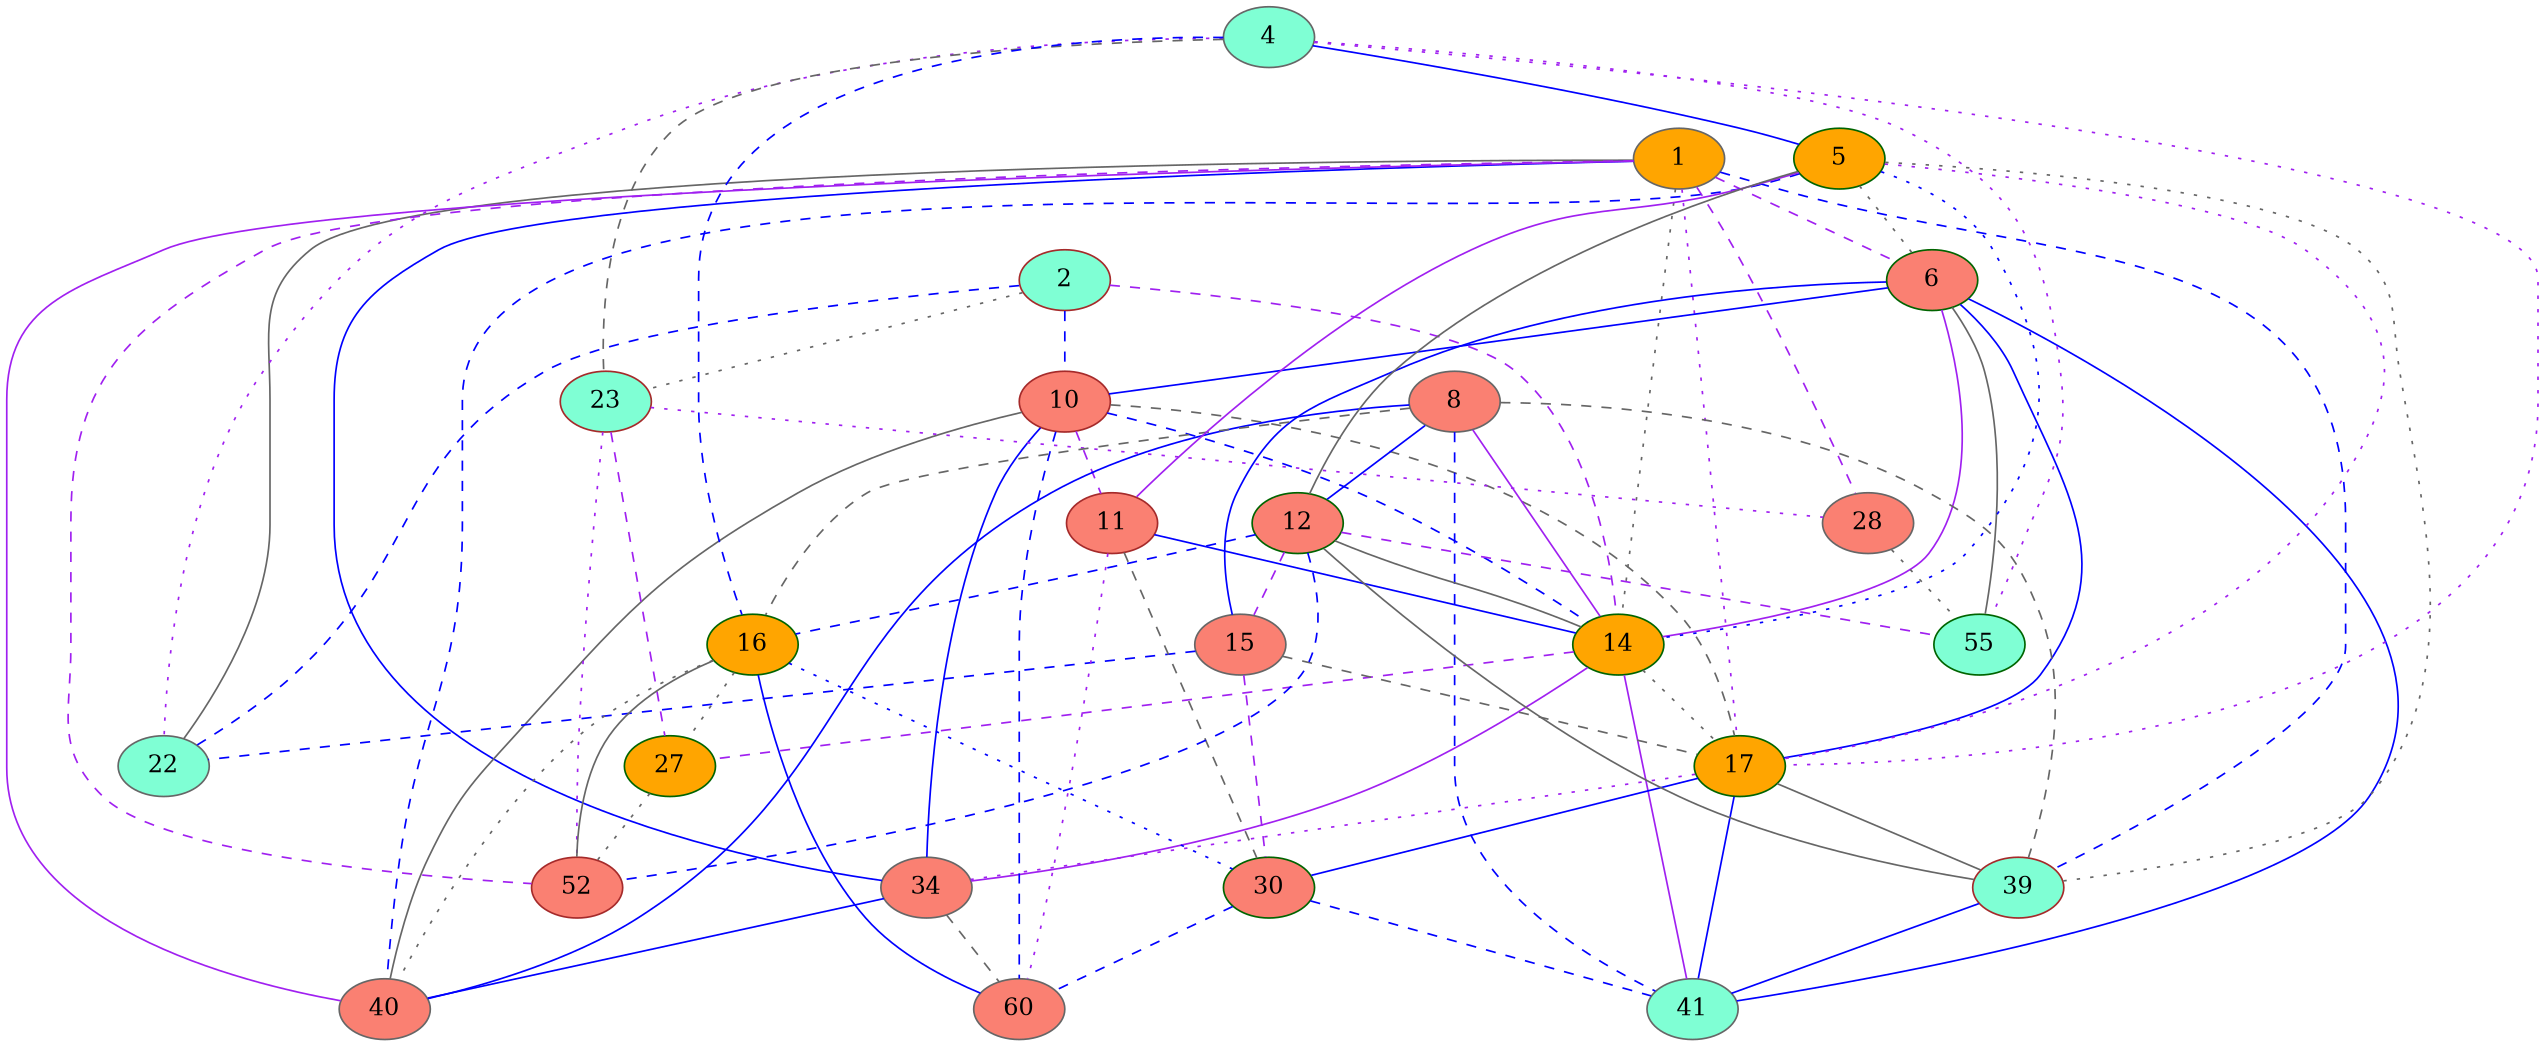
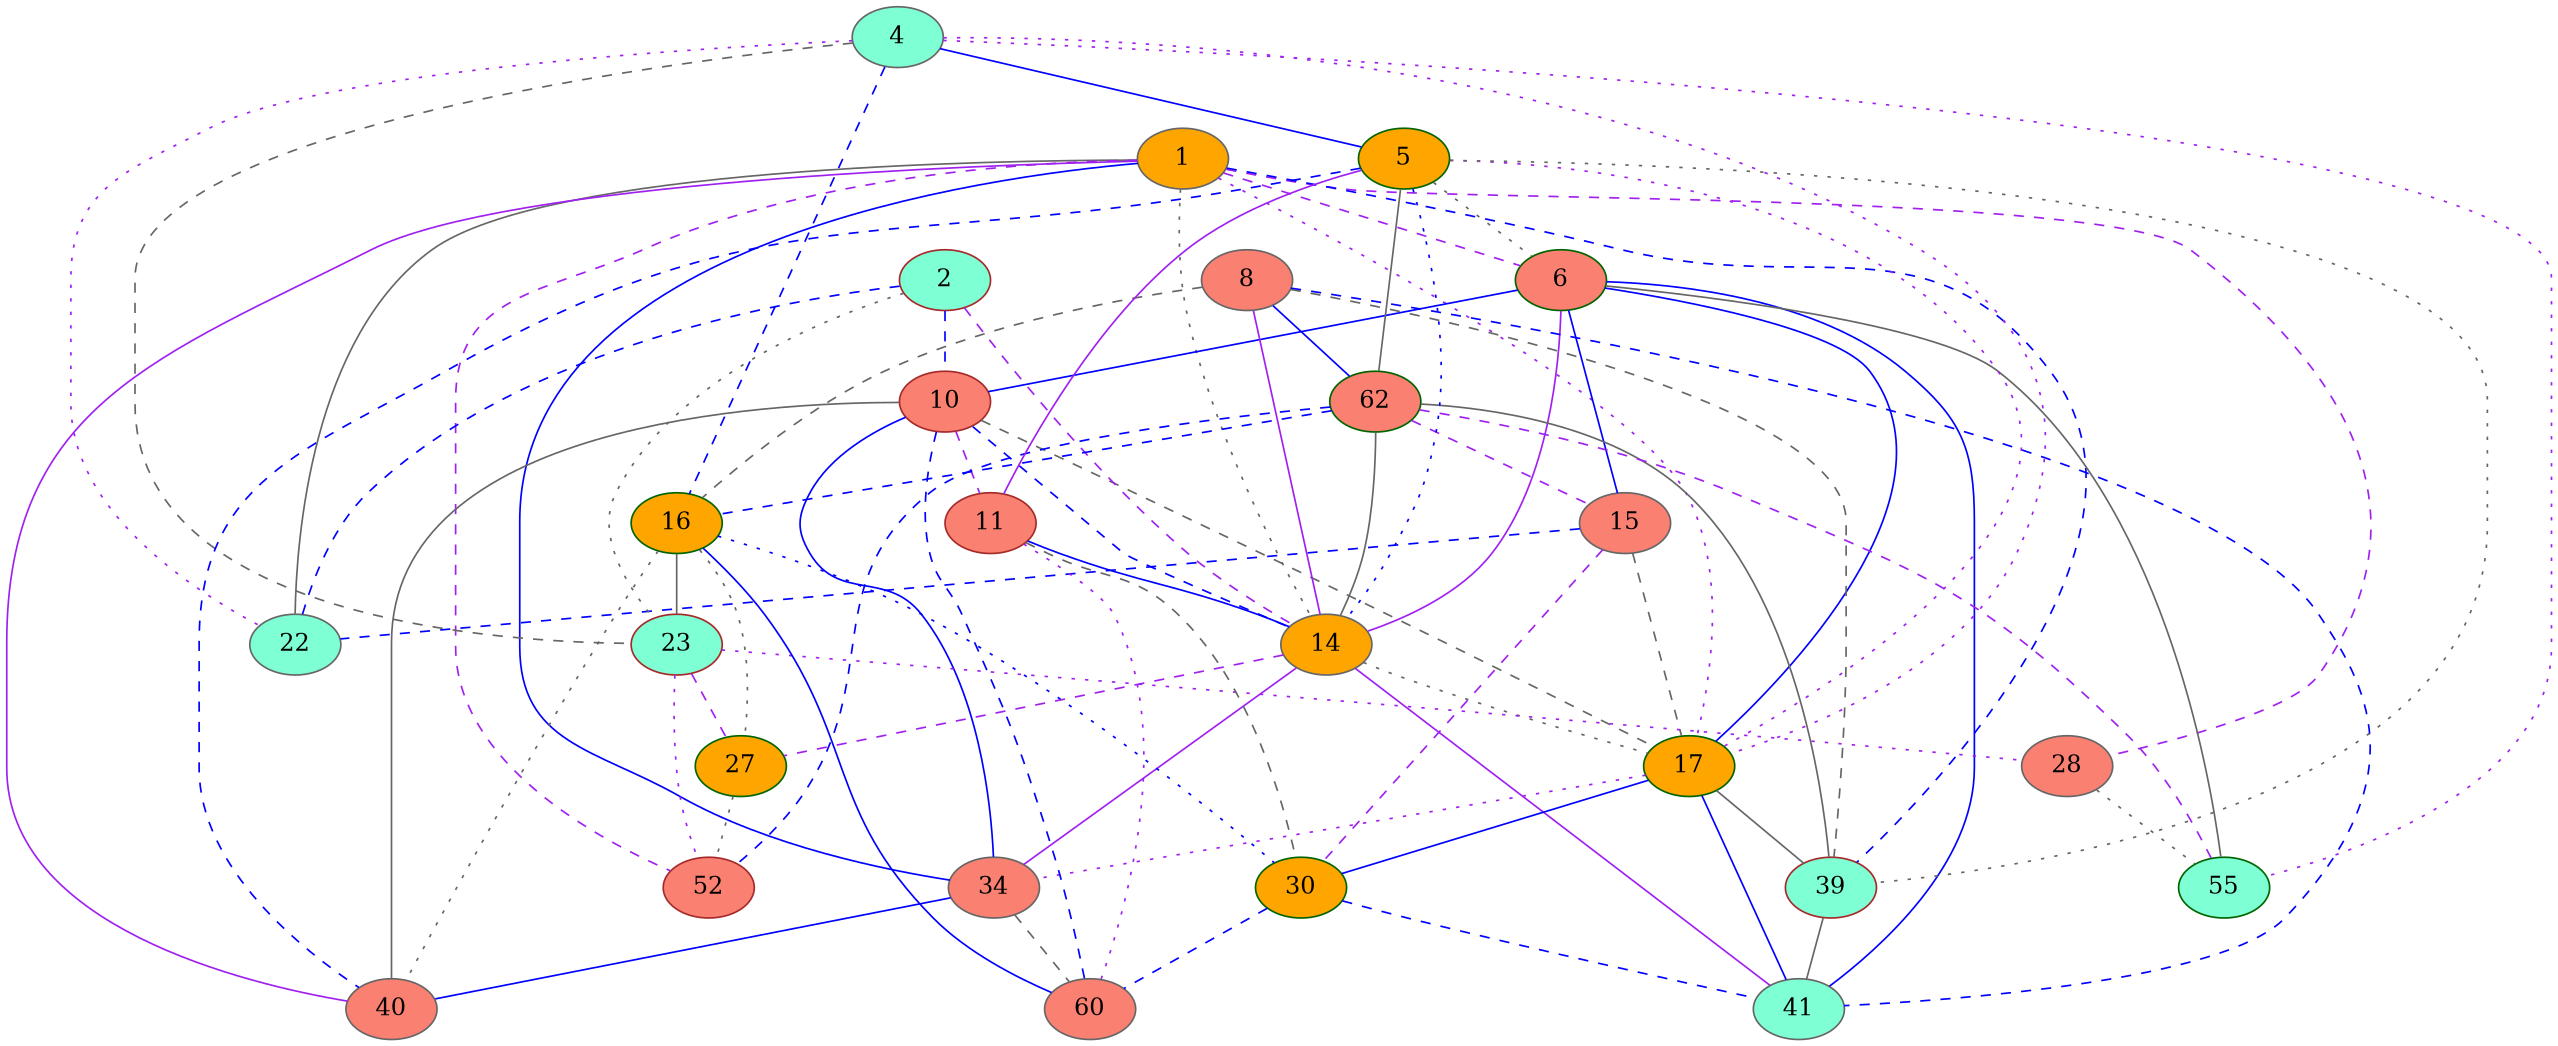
(1298, 523) -> (1375, 402)
(882, 641) -> none
(1618, 645) -> (1326, 645)
(610, 734) -> (677, 584)
(1269, 888) -> (1301, 888)
(1855, 948) -> (1815, 948)
